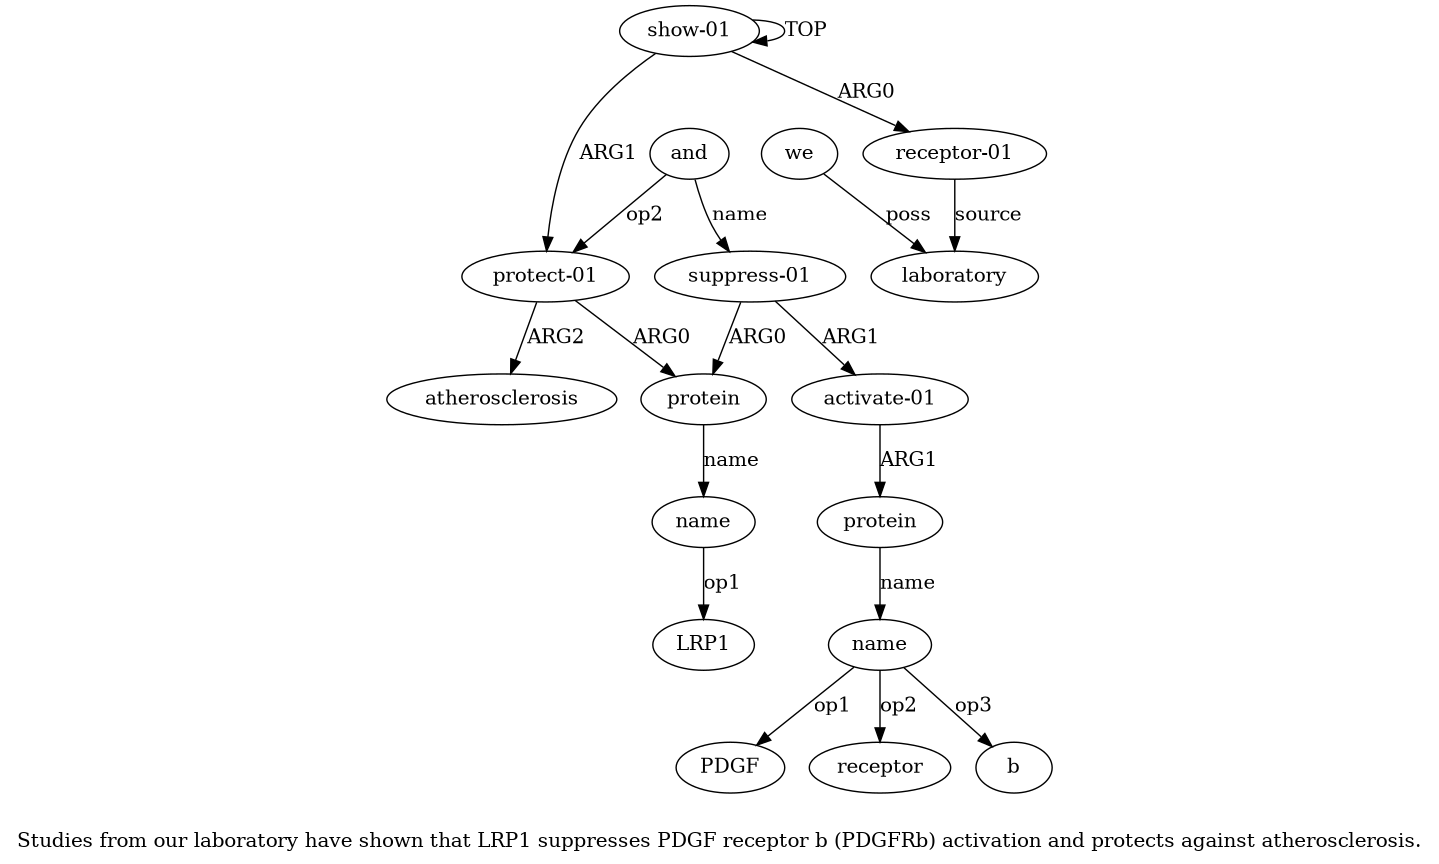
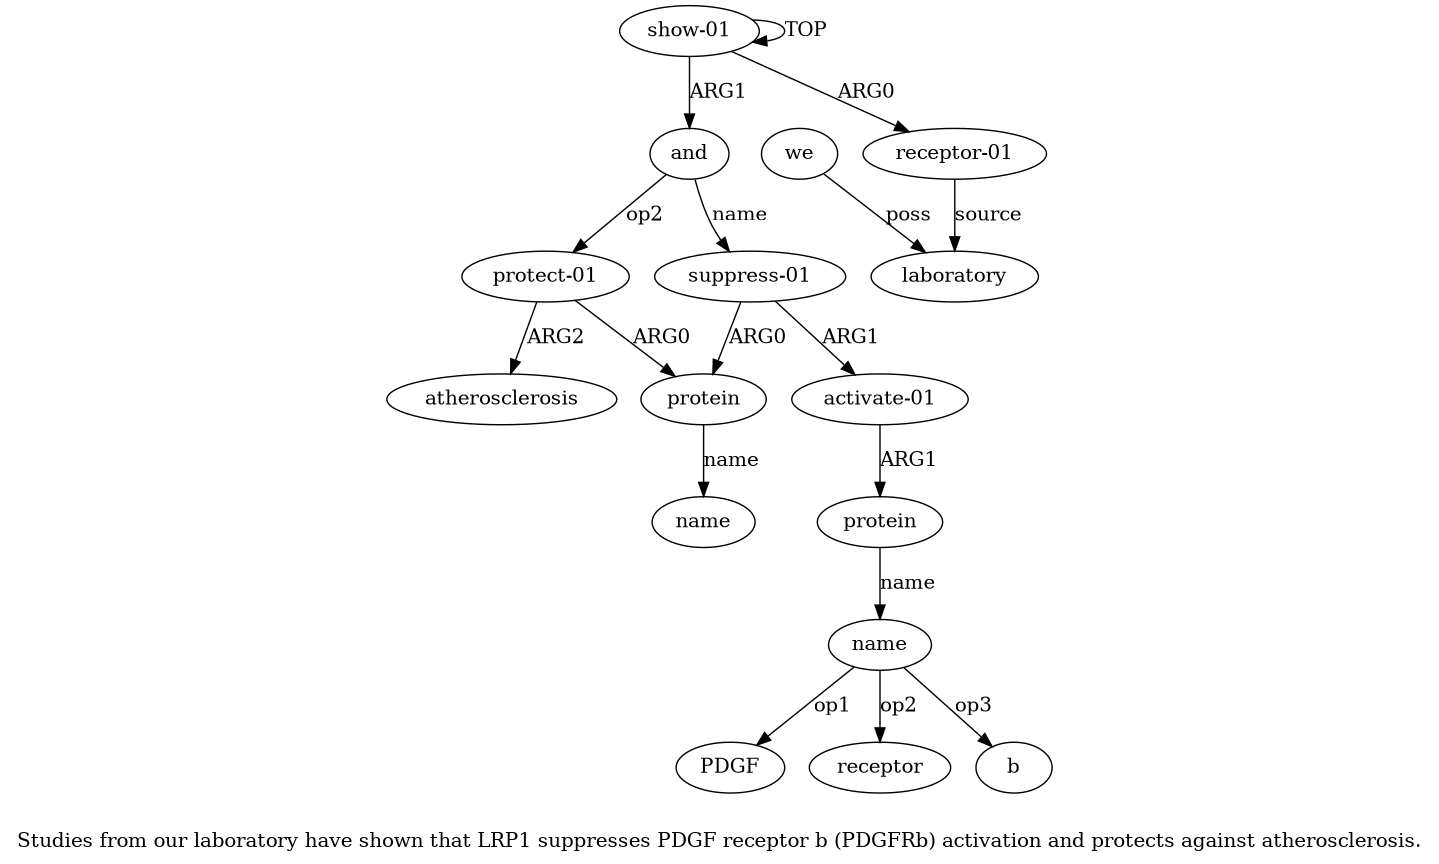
(578, 131) -> (689, 85)
(704, 645) -> none
